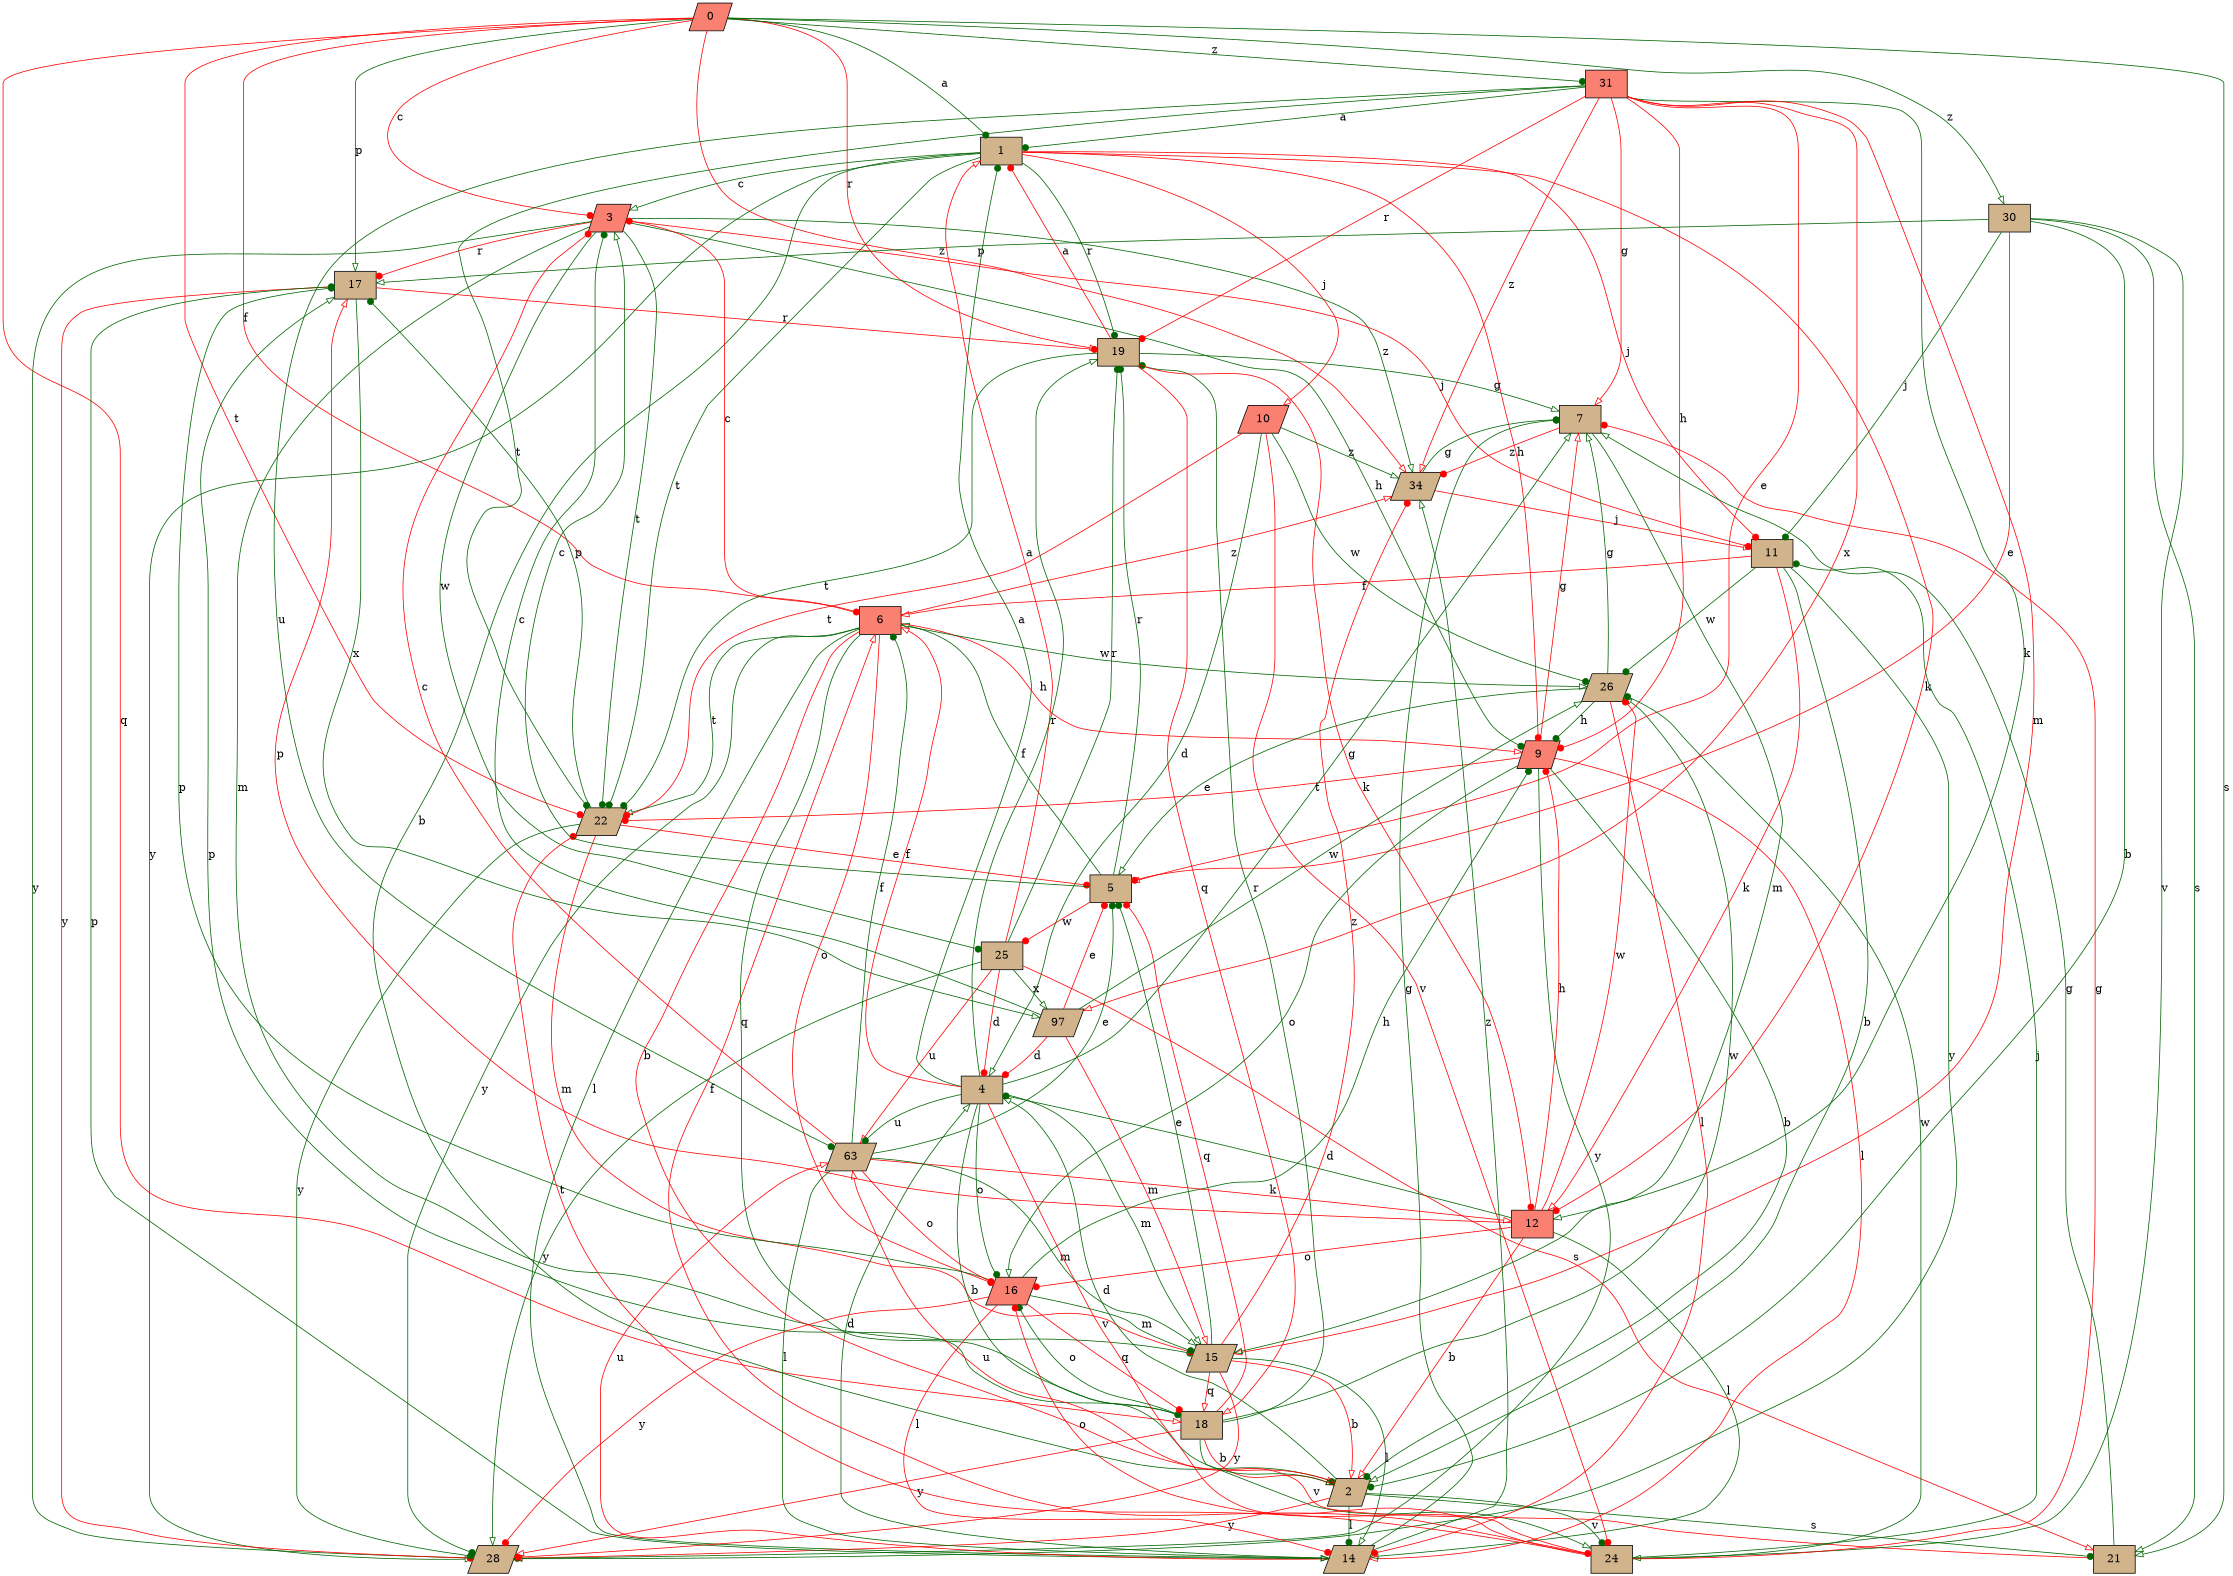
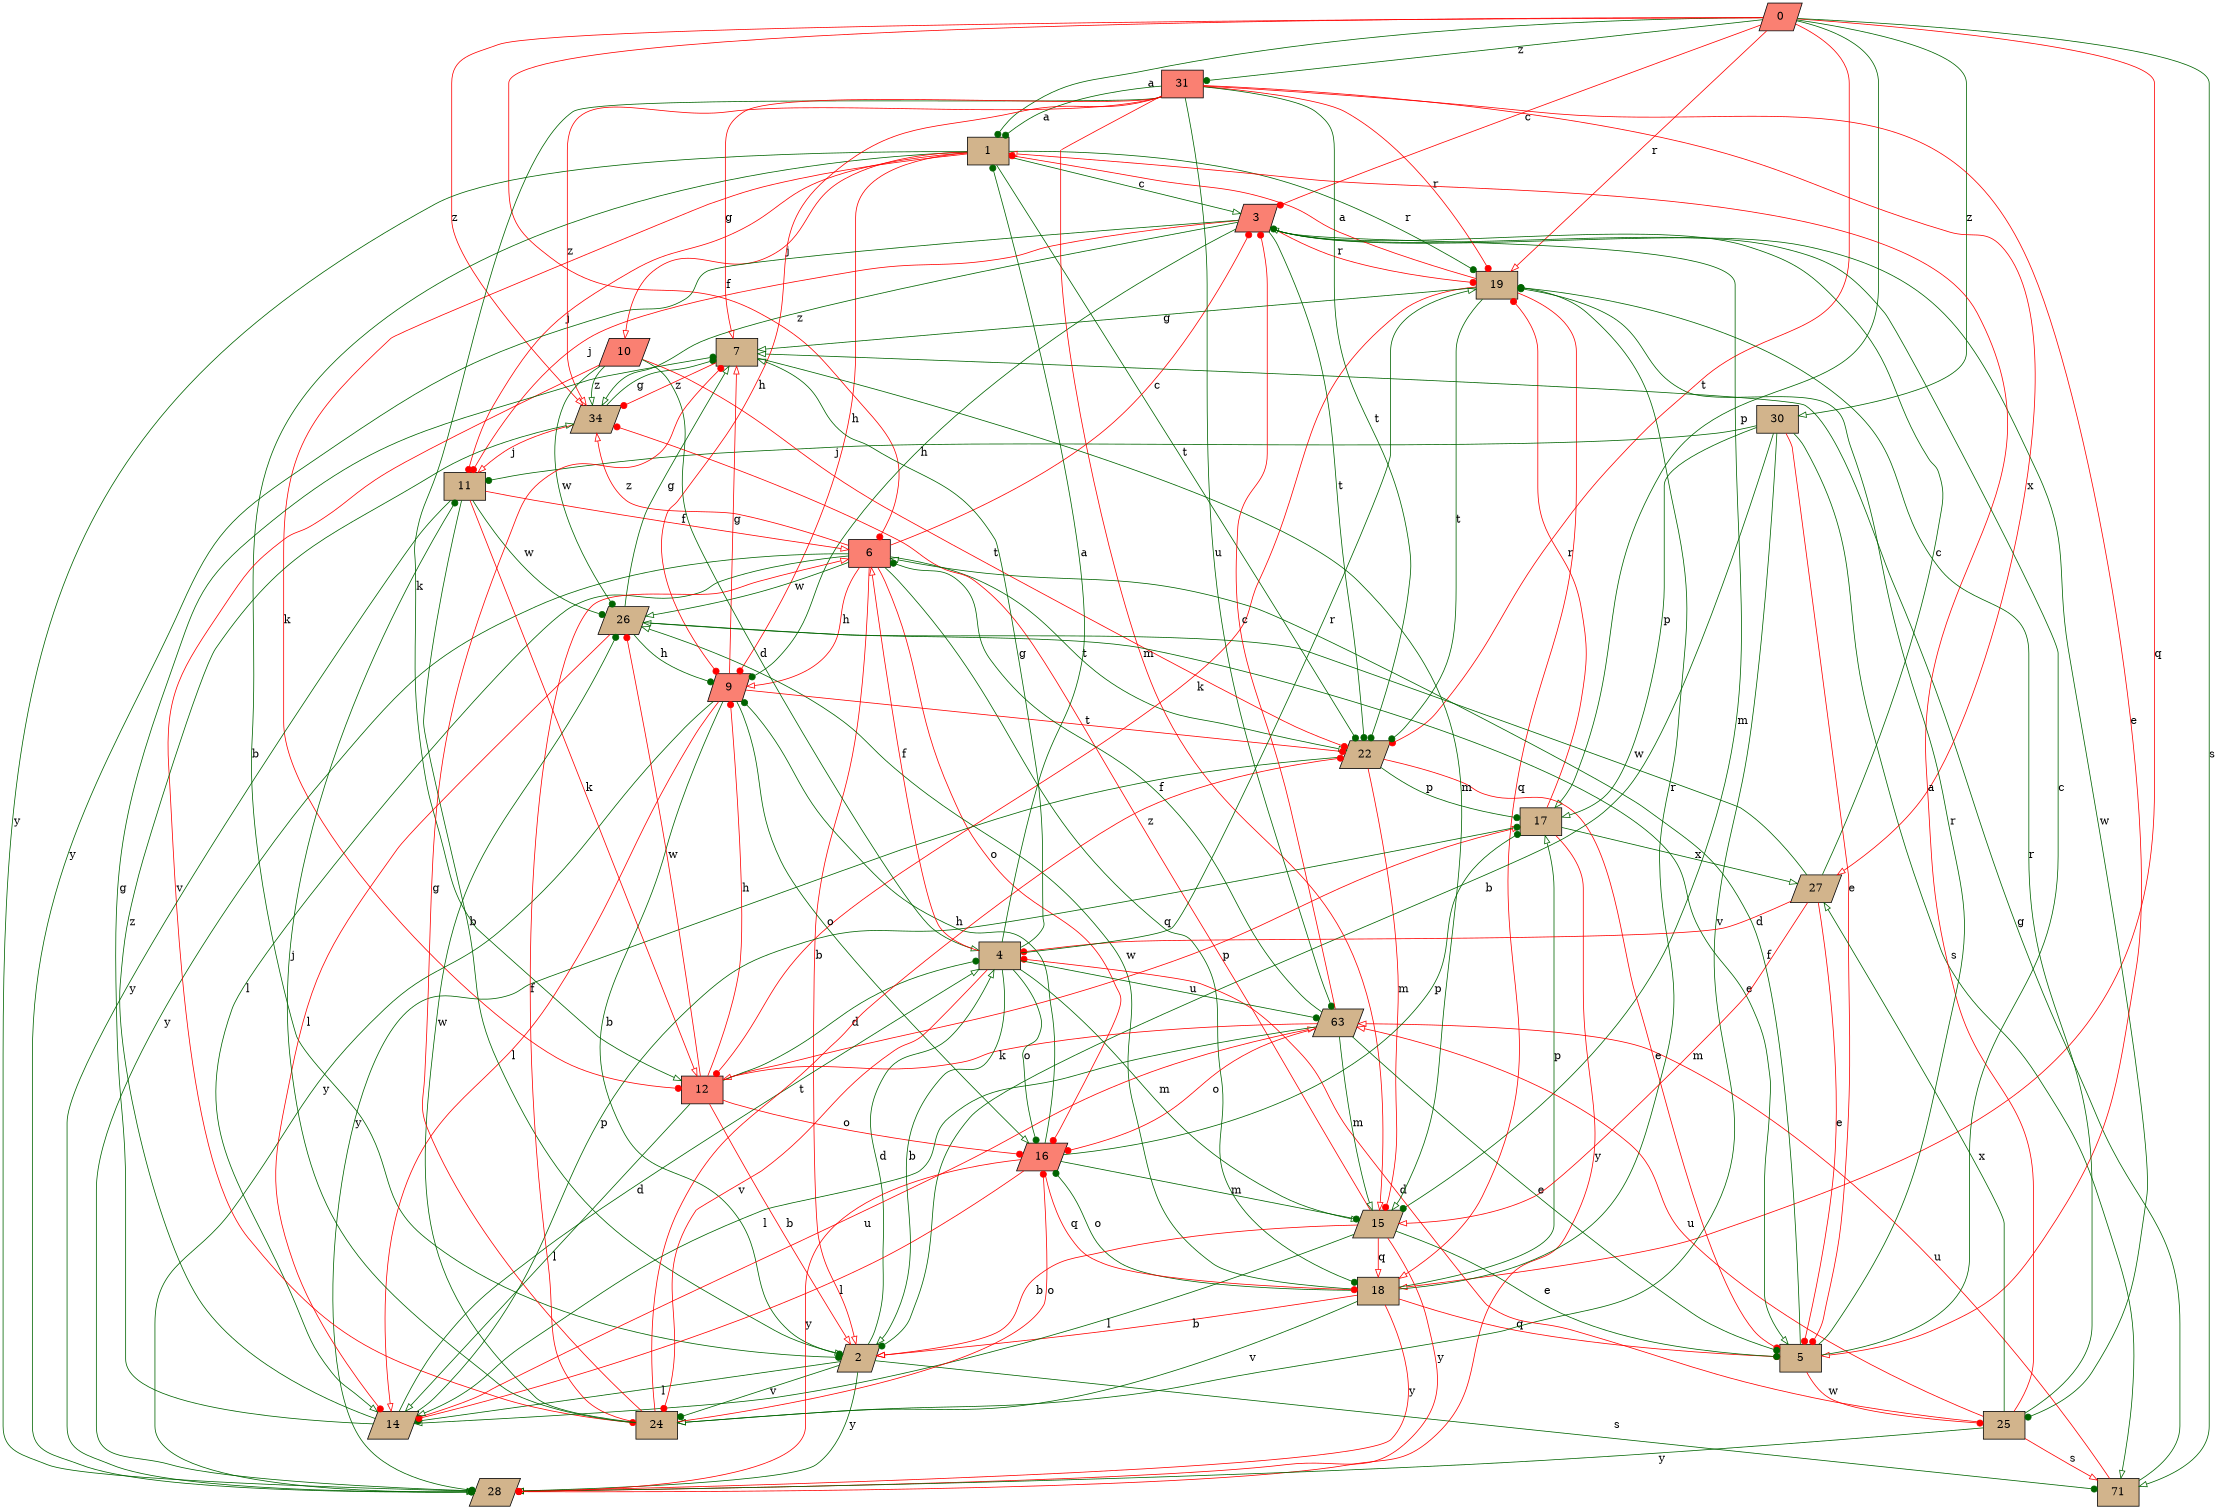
(485, 244) -> (1367, 266)
(1058, 1023) -> (1816, 889)
(1070, 1539) -> (723, 1481)
(2114, 1559) -> (2118, 1492)
